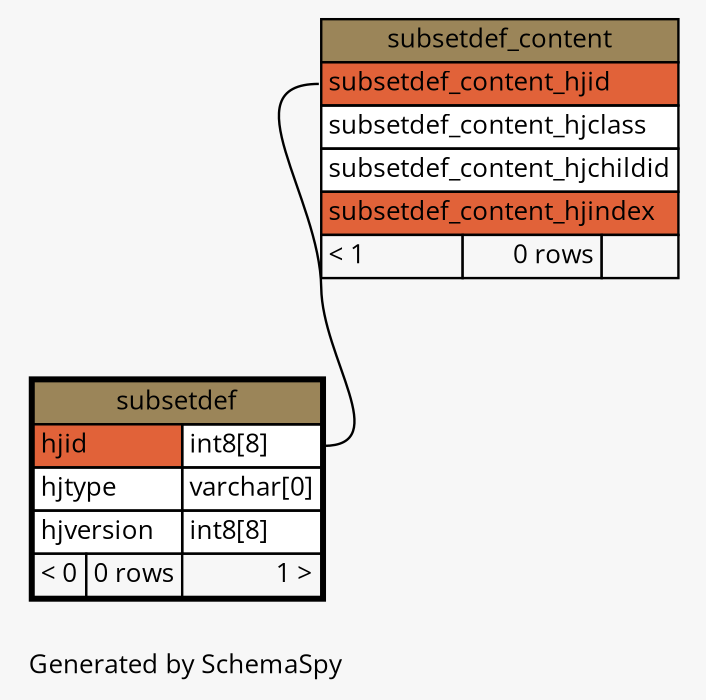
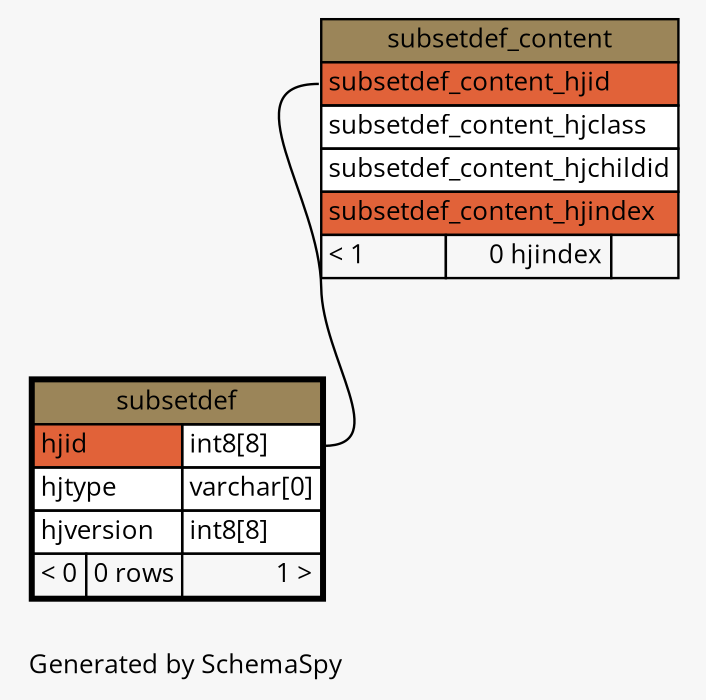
(554, 255) -> (547, 255)
